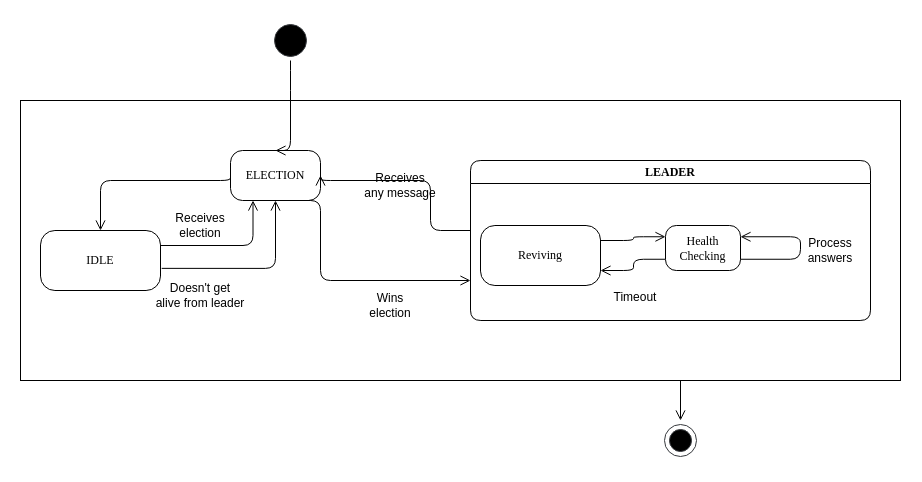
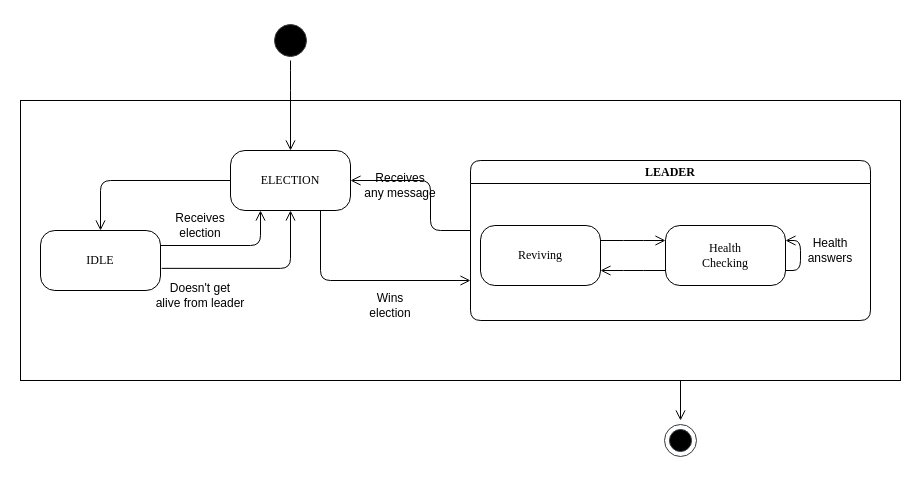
(276, 176) -> (291, 181)
(703, 248) -> (726, 256)
(831, 251) -> (831, 251)
(636, 298) -> none
